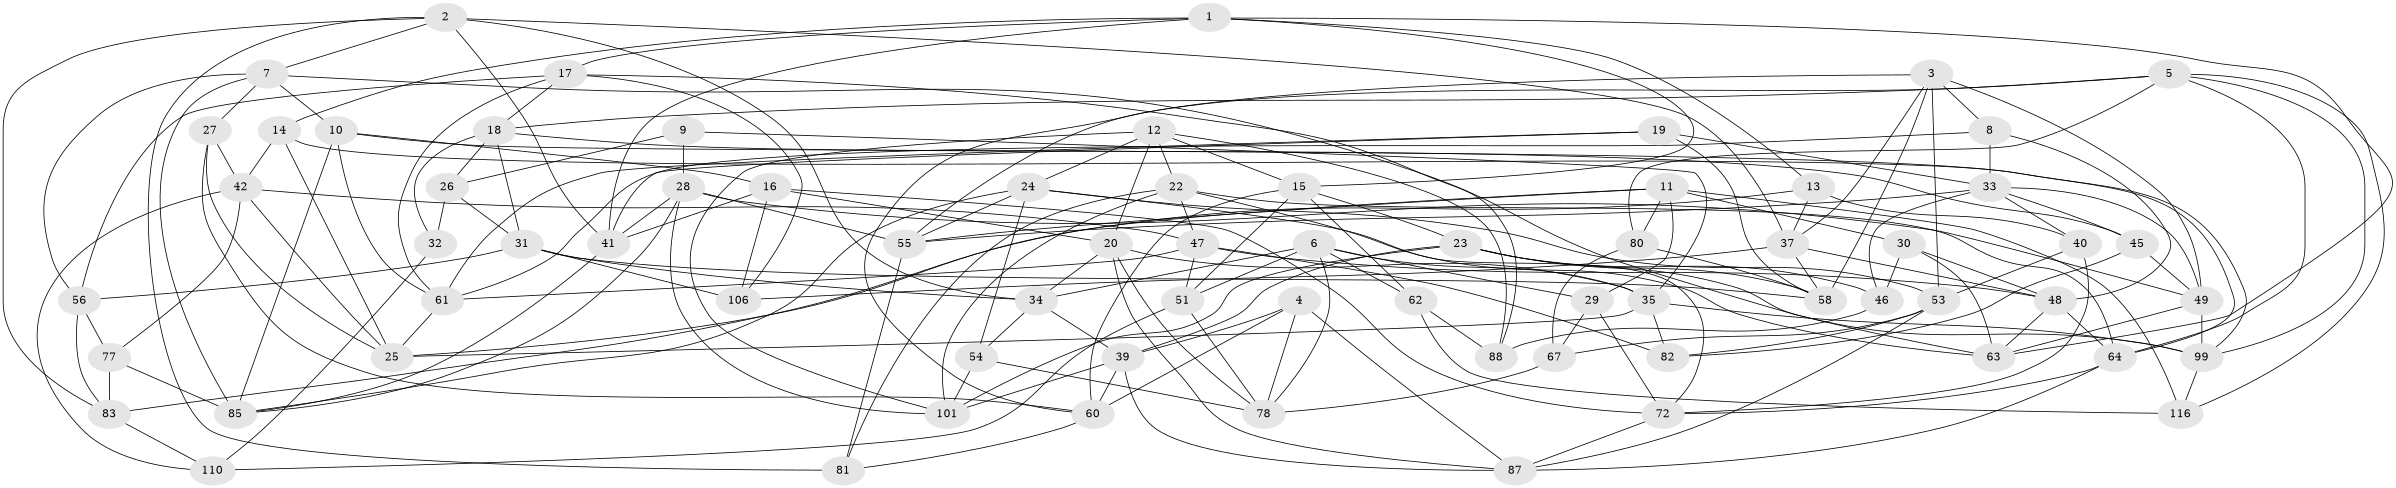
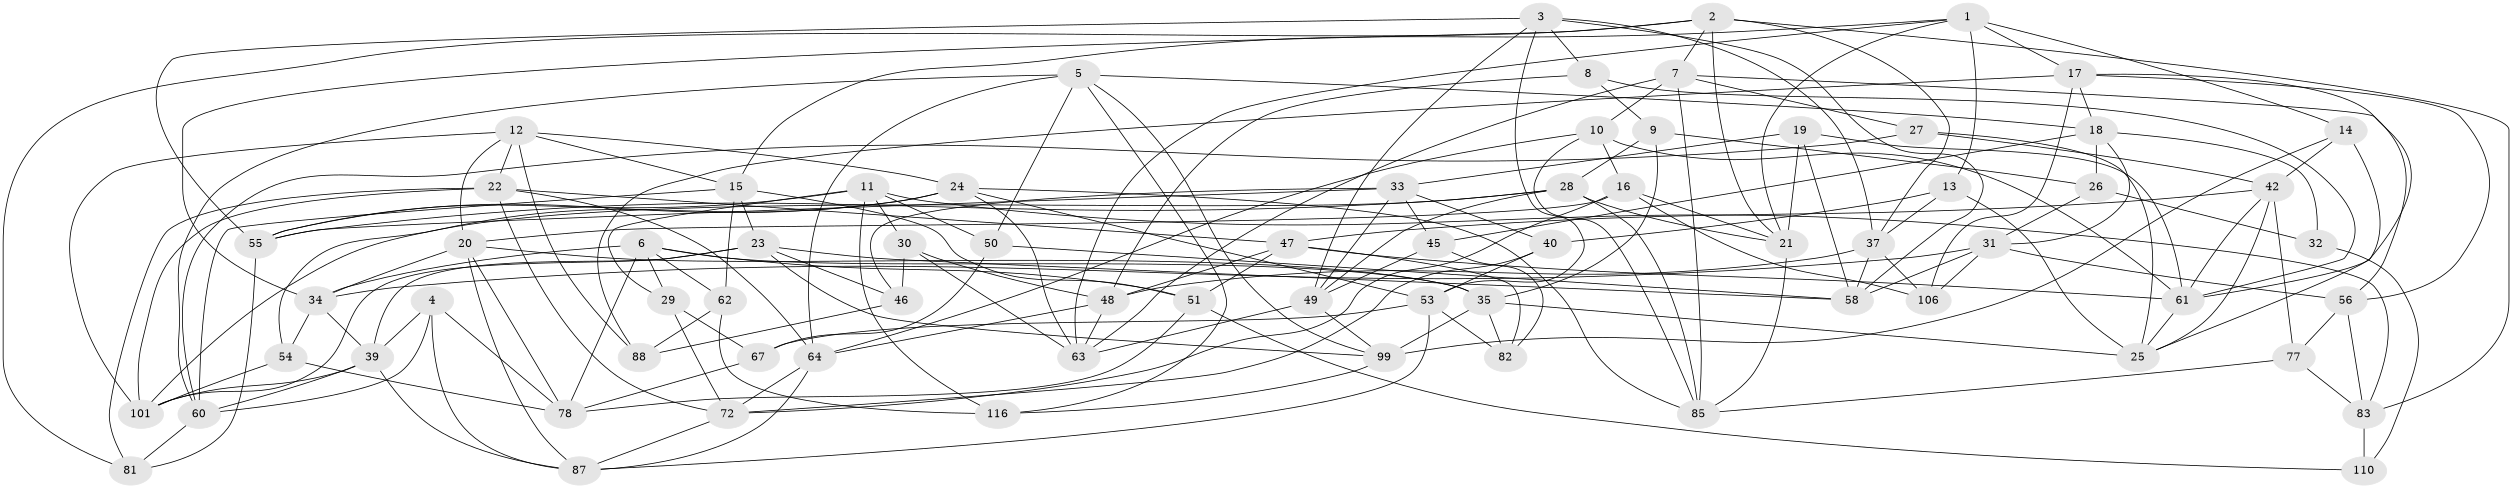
(1990, 159) -> (1622, 103)
(609, 244) -> (1787, 244)
(1637, 244) -> (991, 244)
(38, 322) -> (2223, 241)
